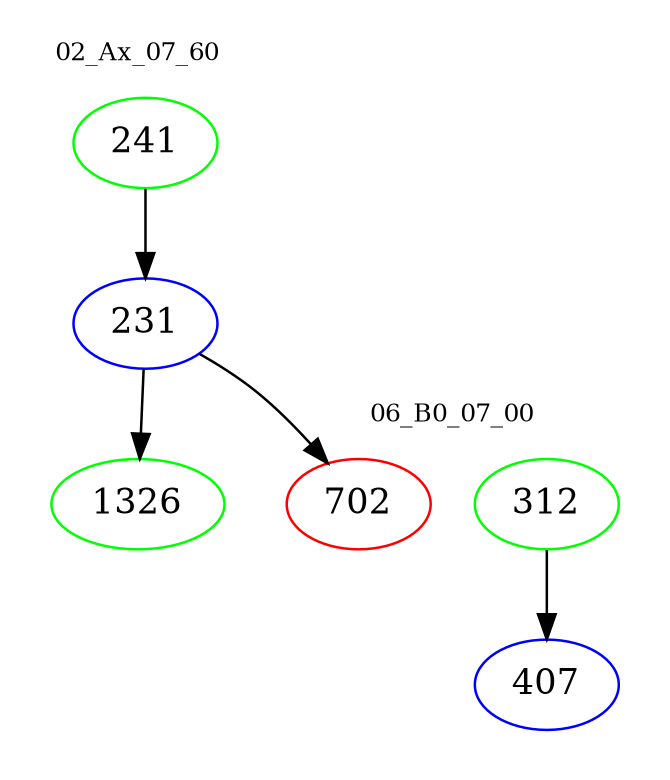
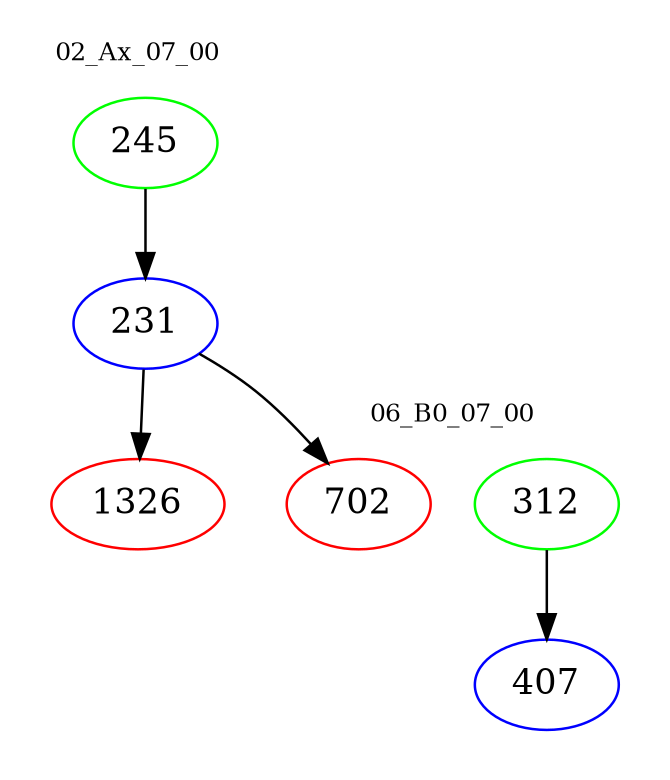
(138, 54) -> (138, 54)
(145, 143) -> (145, 143)
(138, 504) -> (138, 504)
